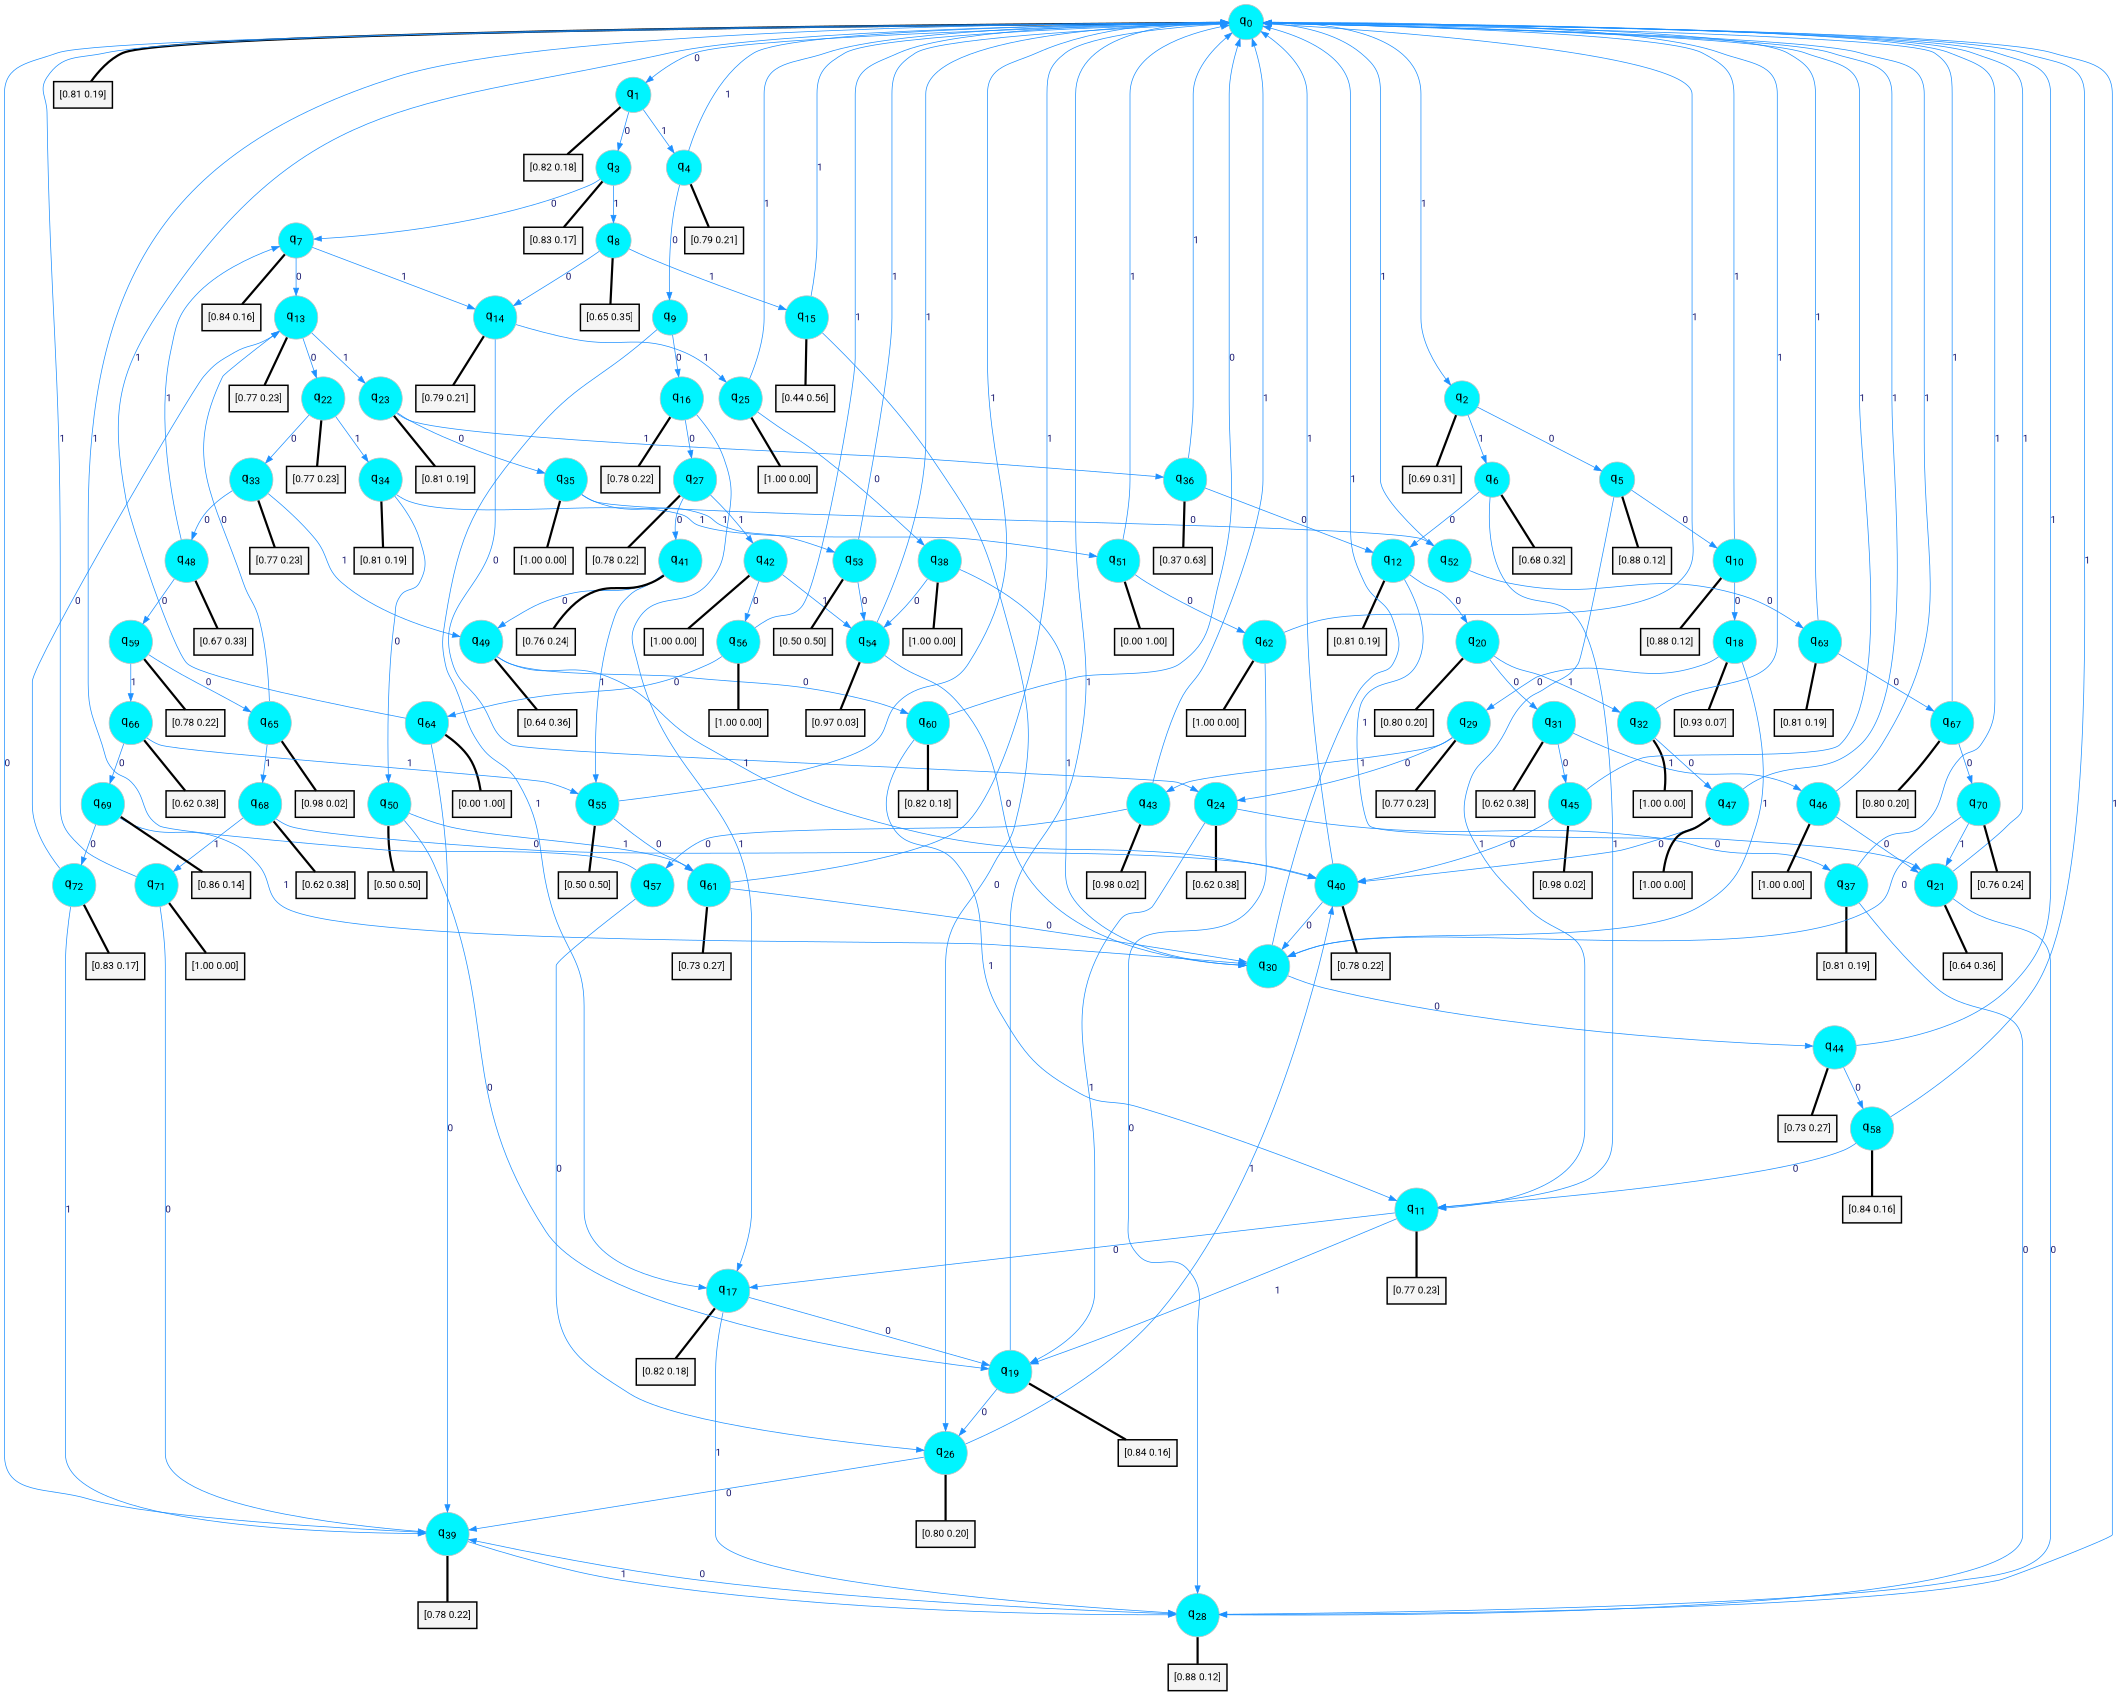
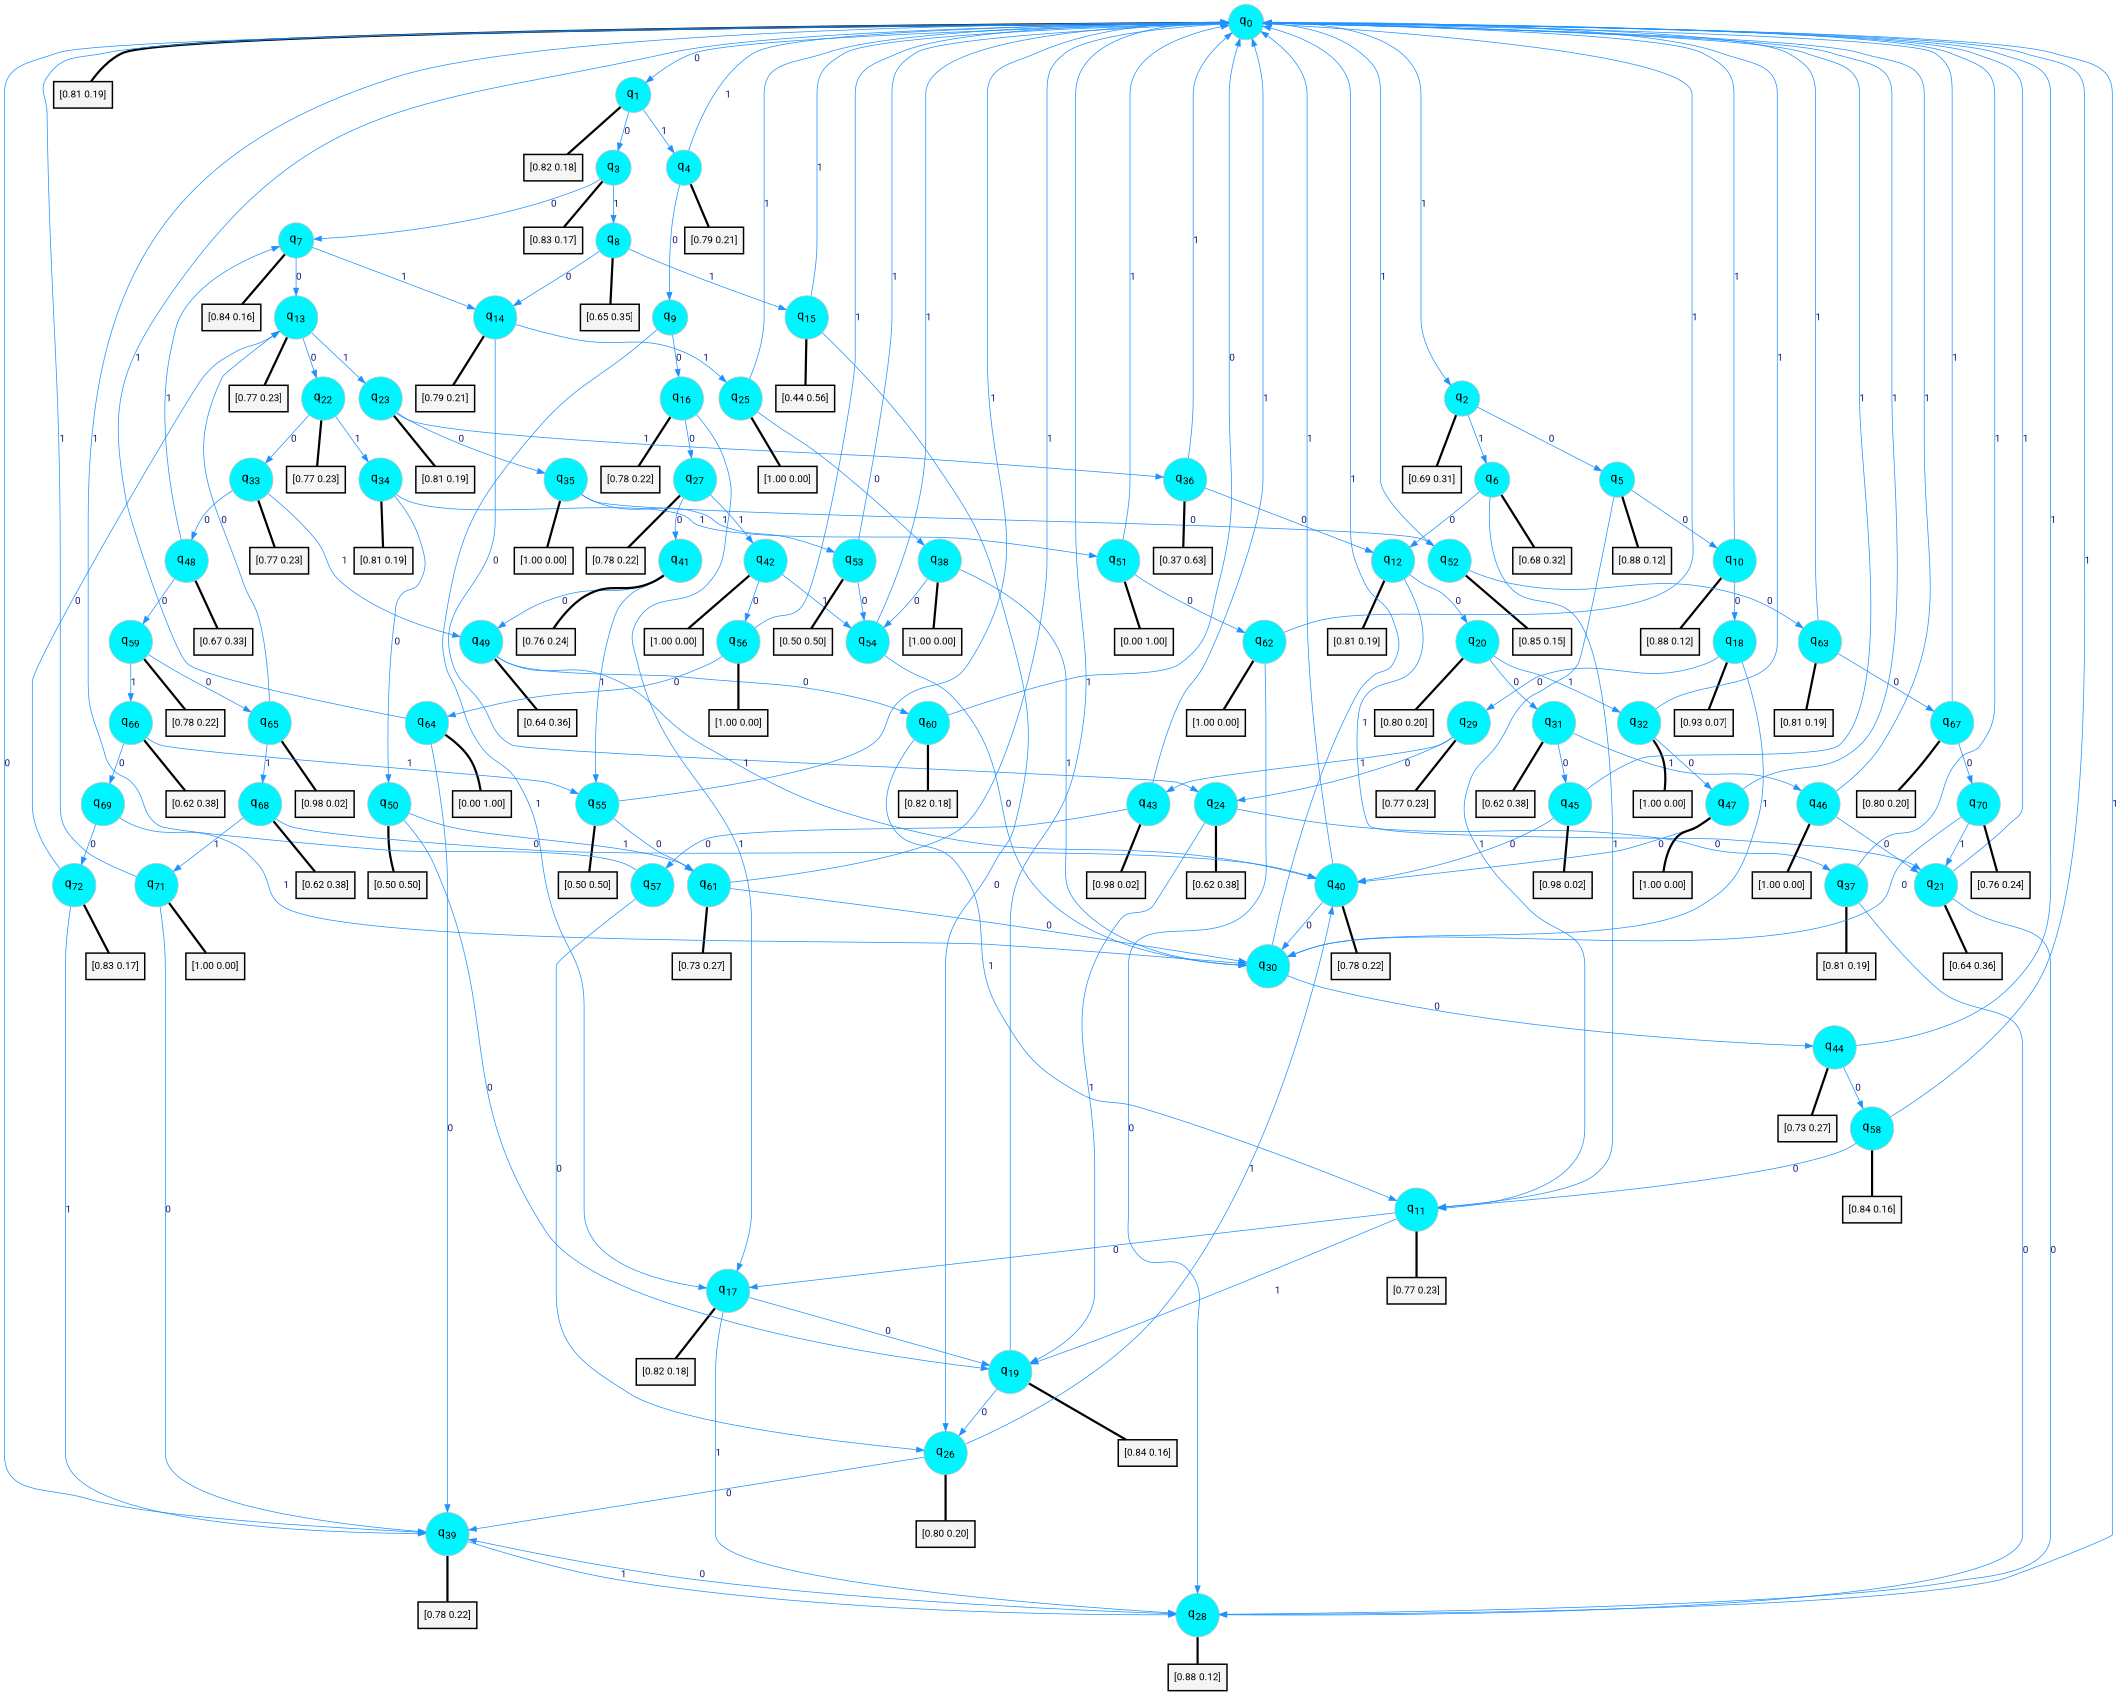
none -> (1542, 642)
(835, 723) -> none
(221, 885) -> none
